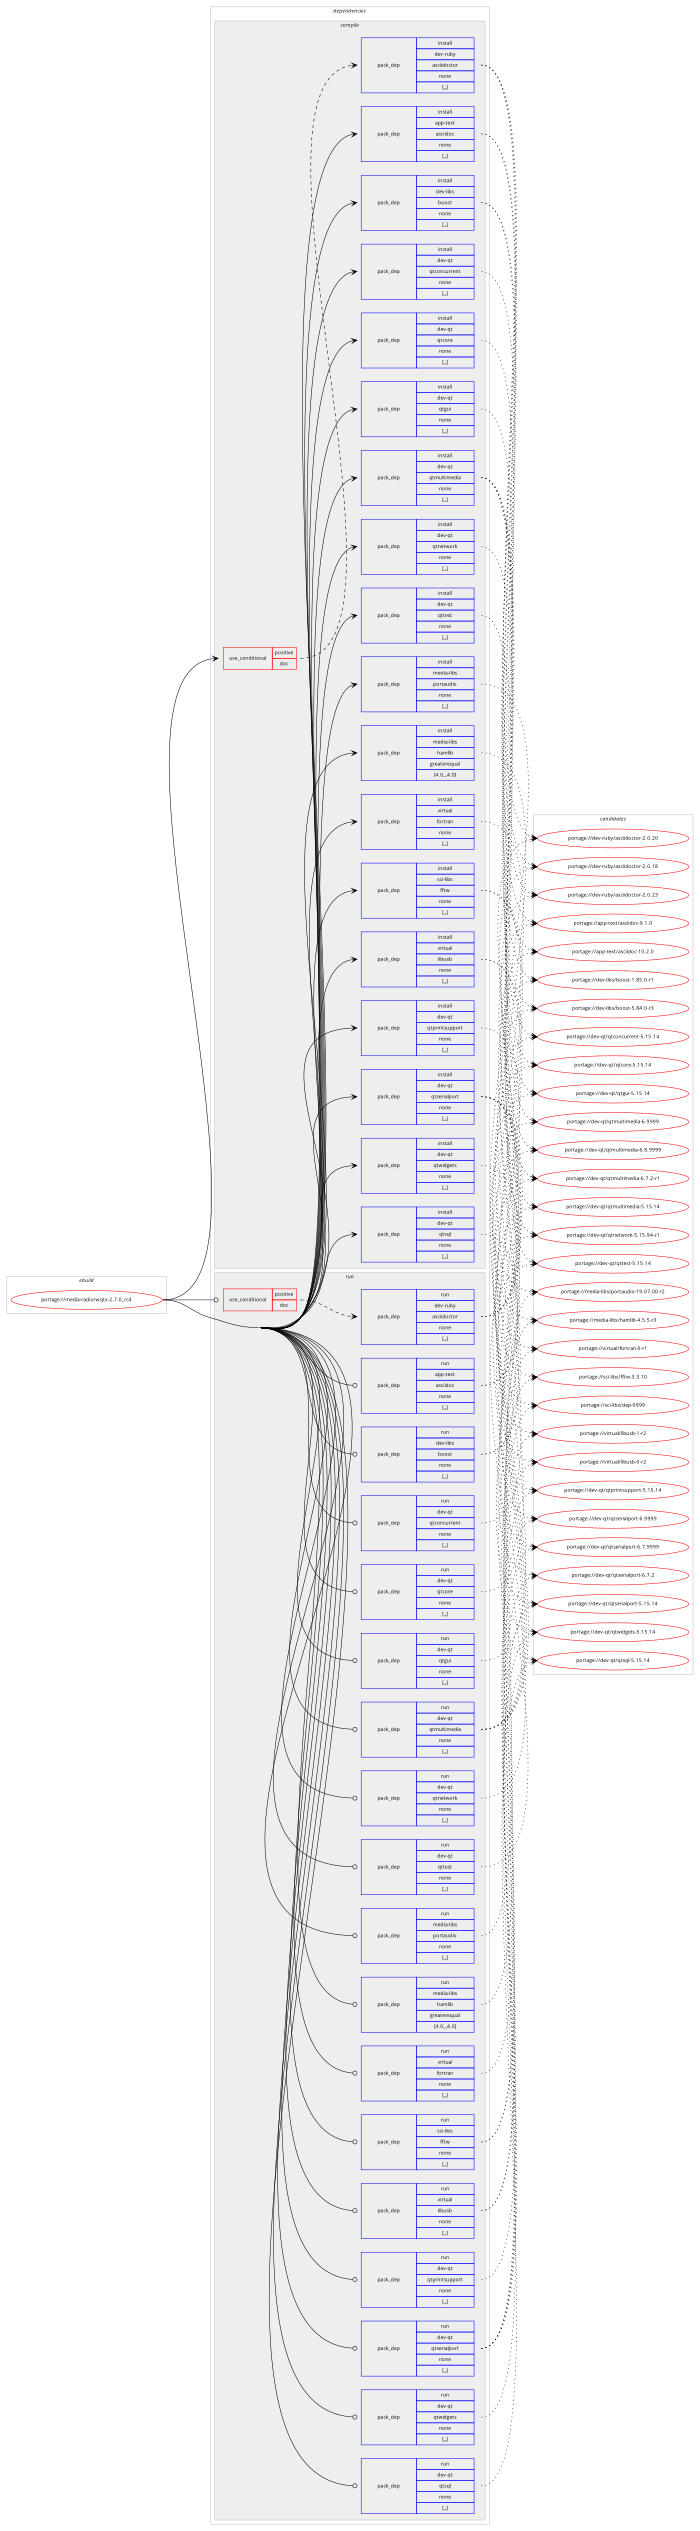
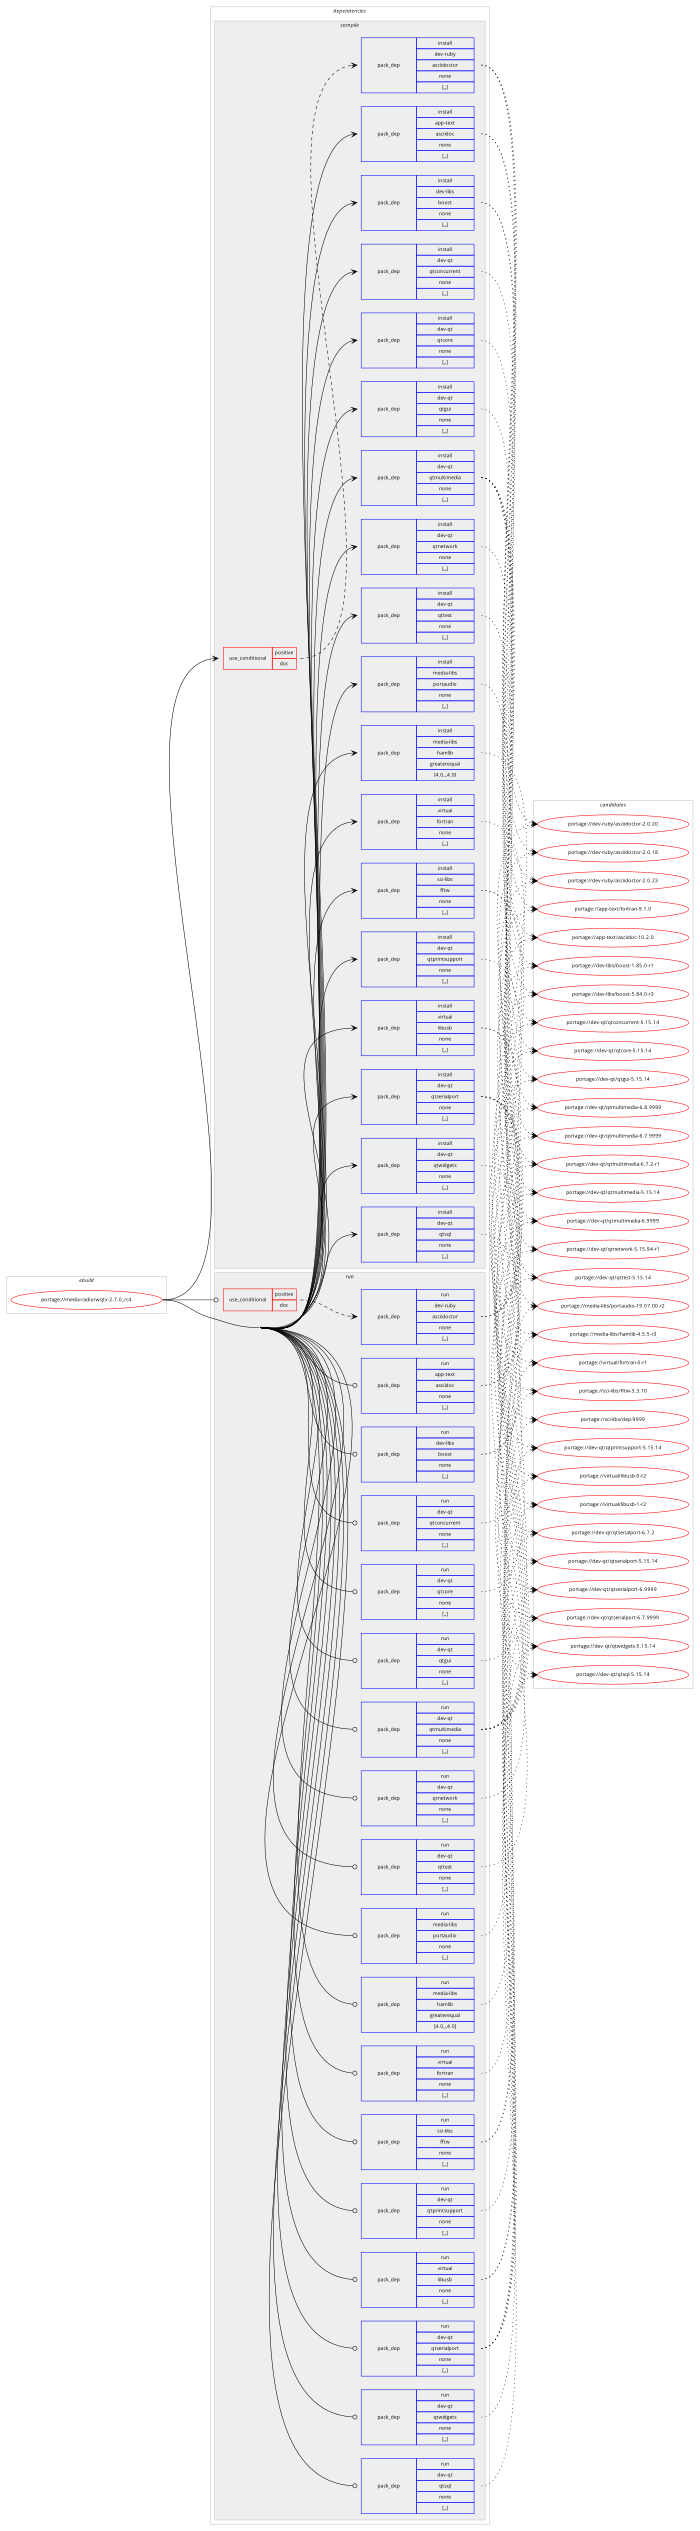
(613, 923) -> (613, 909)
none -> (613, 1136)
